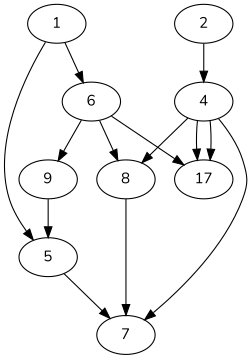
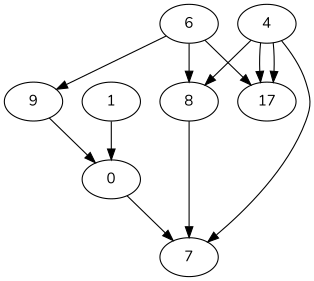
(204, 24) -> none
(72, 58) -> none
(48, 257) -> (111, 179)
